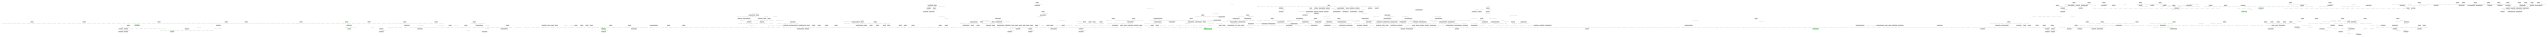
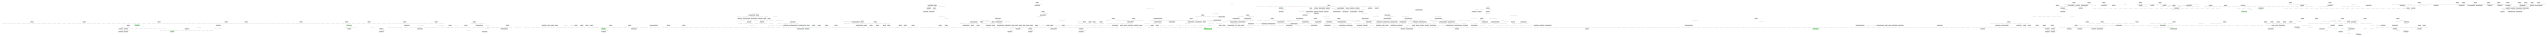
none -> (754, 19)
